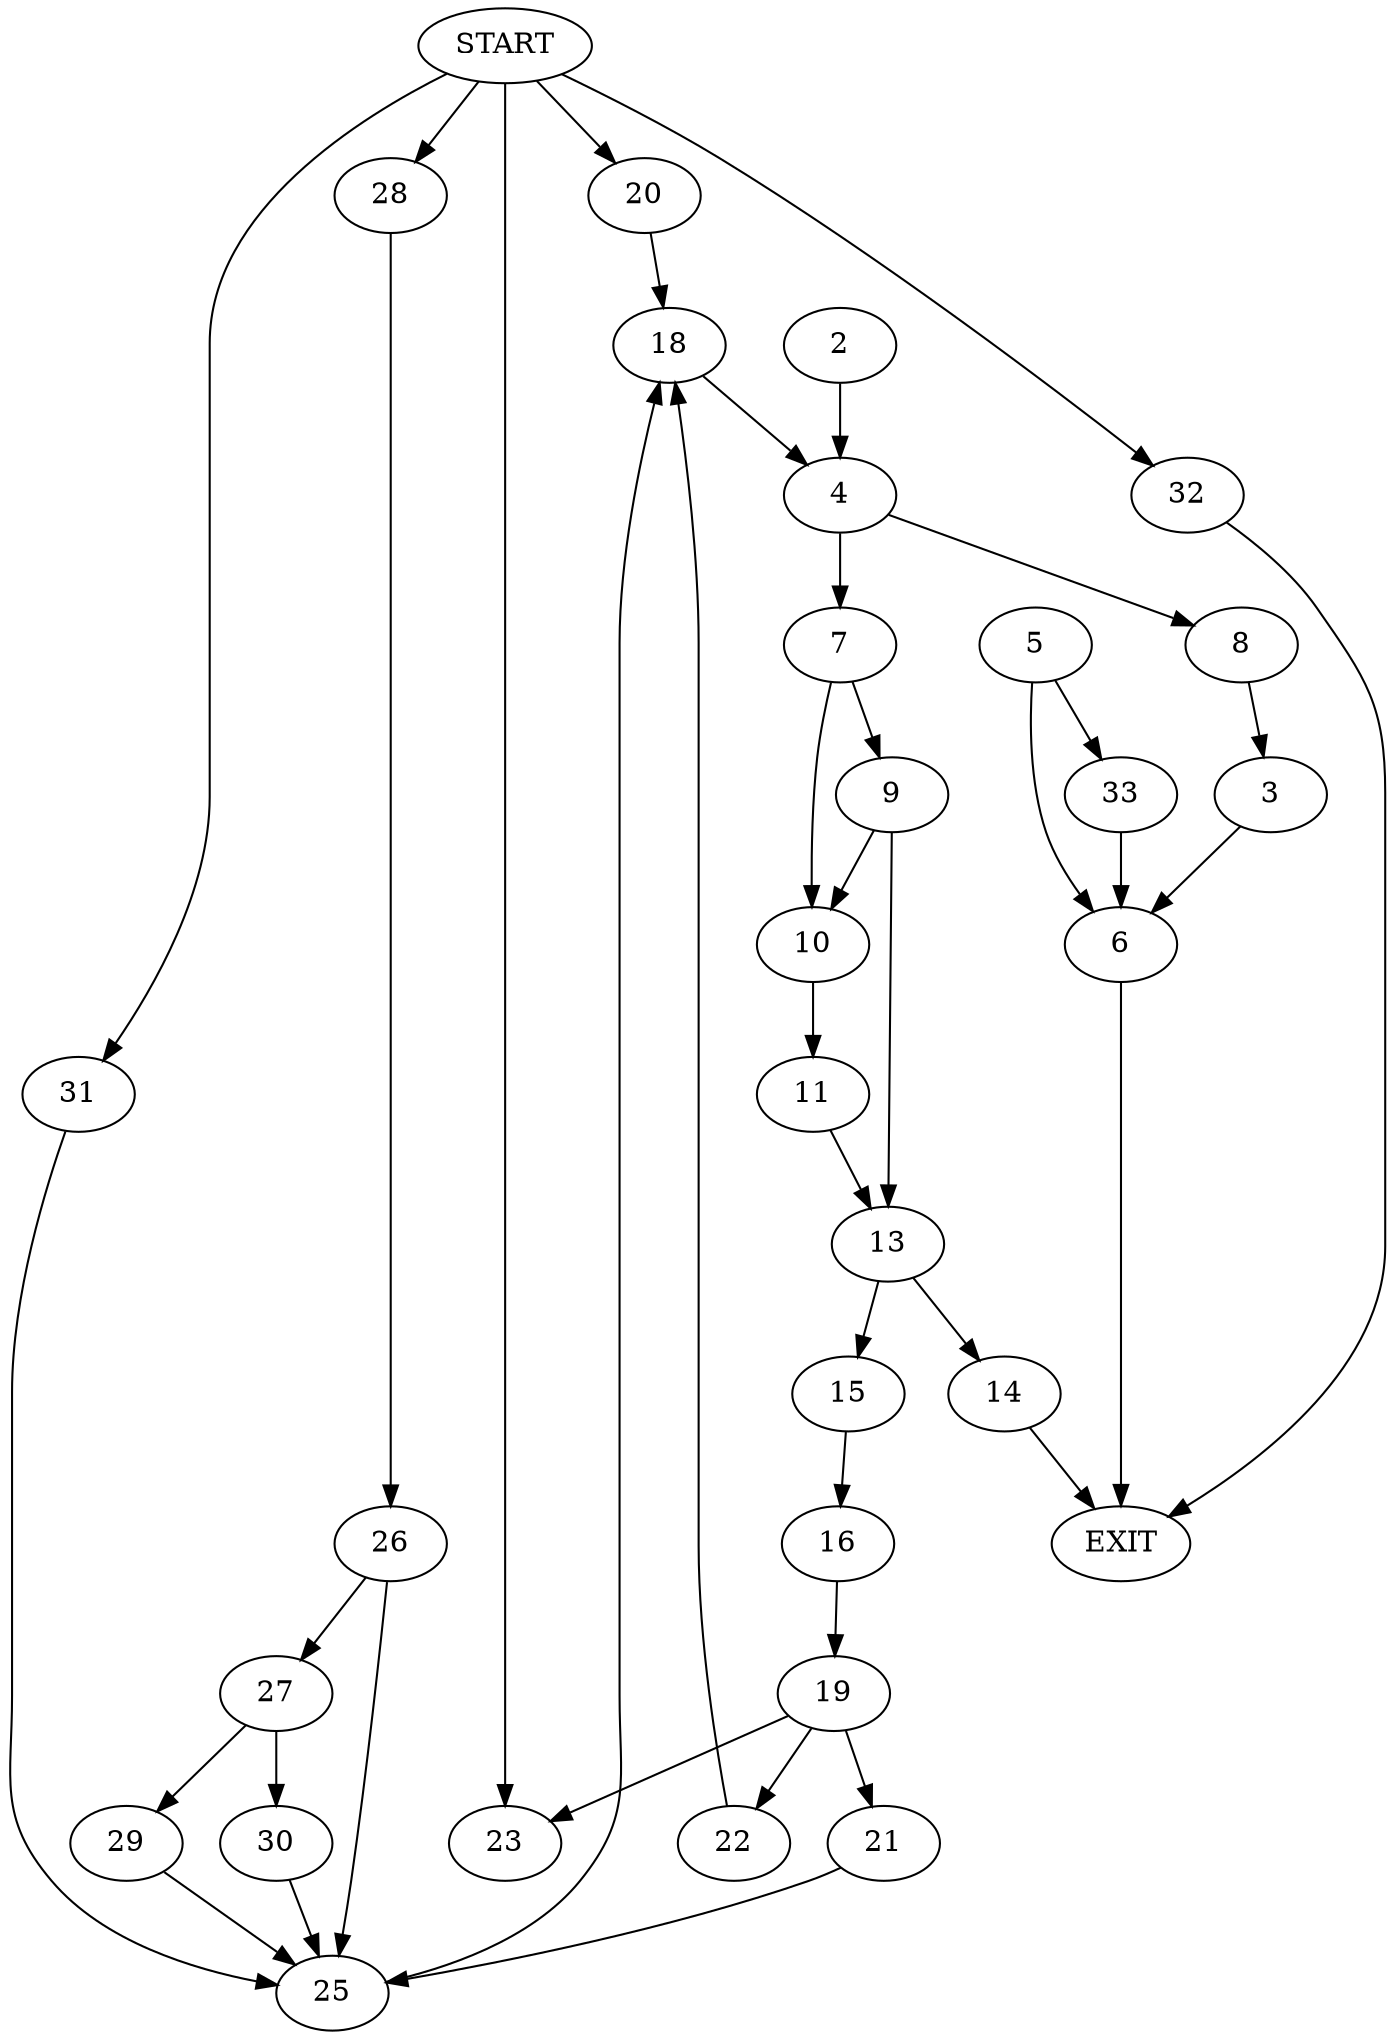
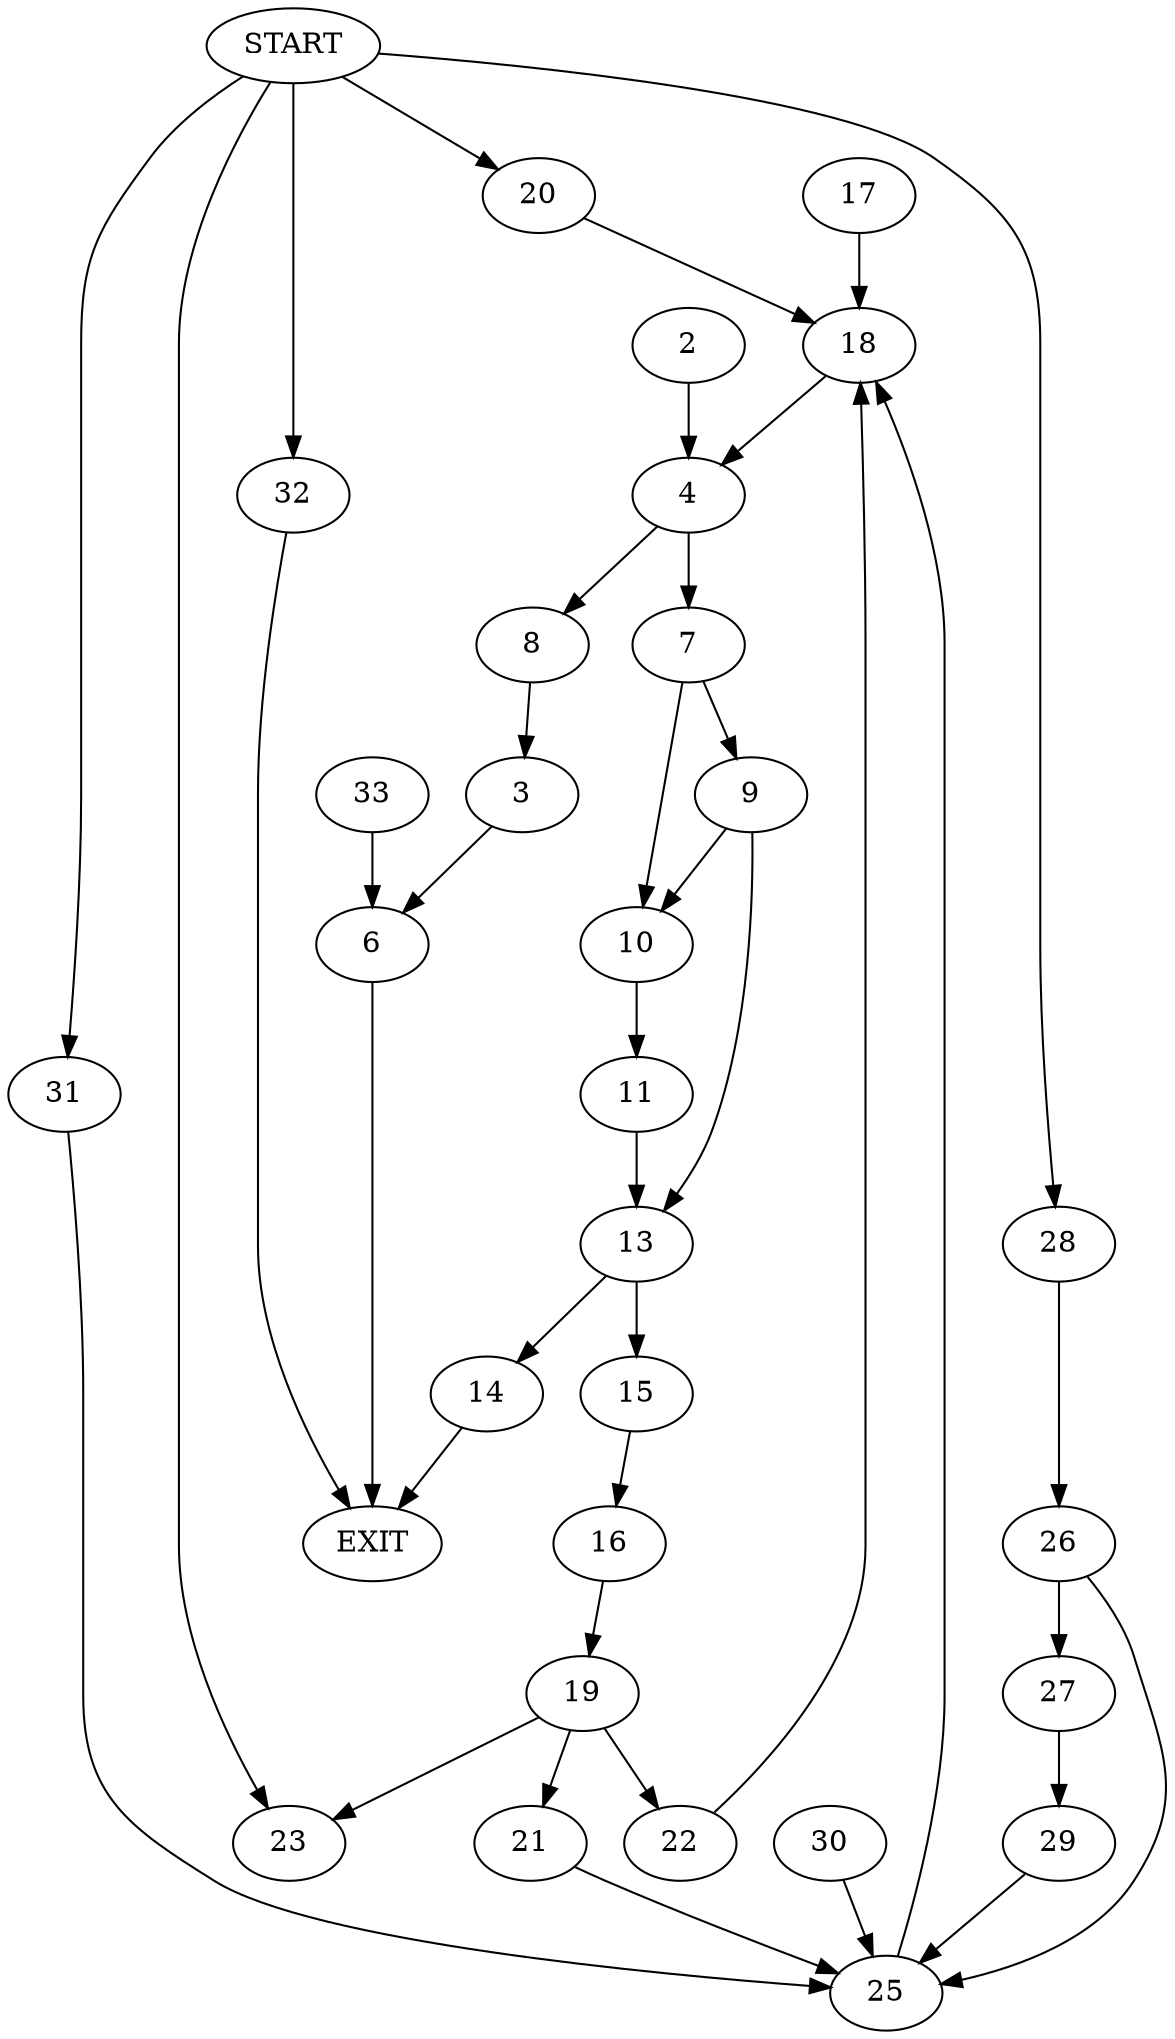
none -> (859, 196)
(1036, 645) -> none
(276, 1758) -> none
